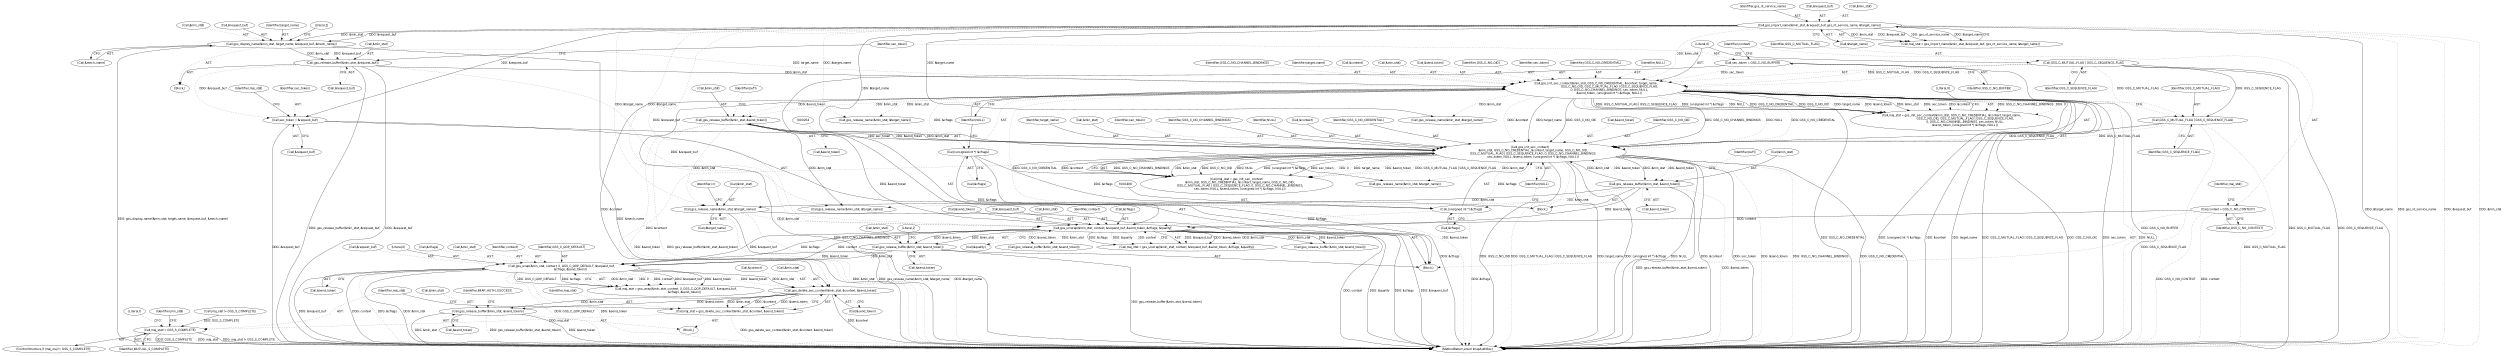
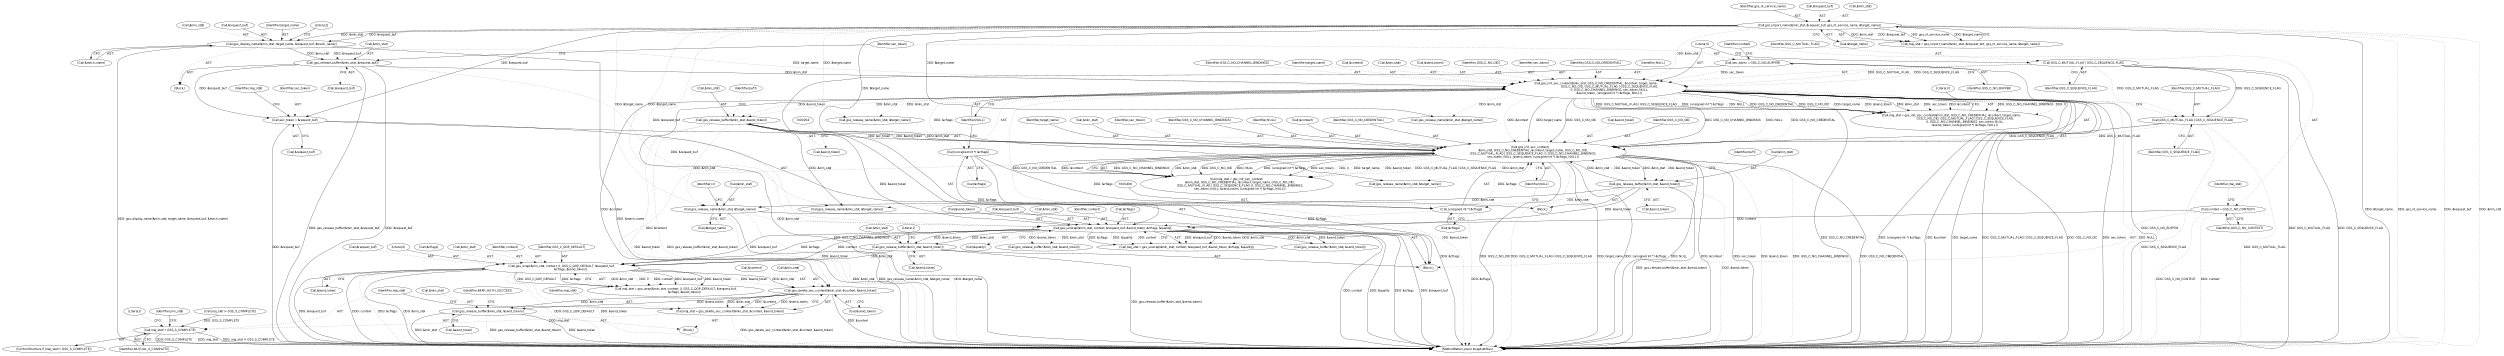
(202, 76) -> (202, 76)
(54, 349) -> (54, 349)
